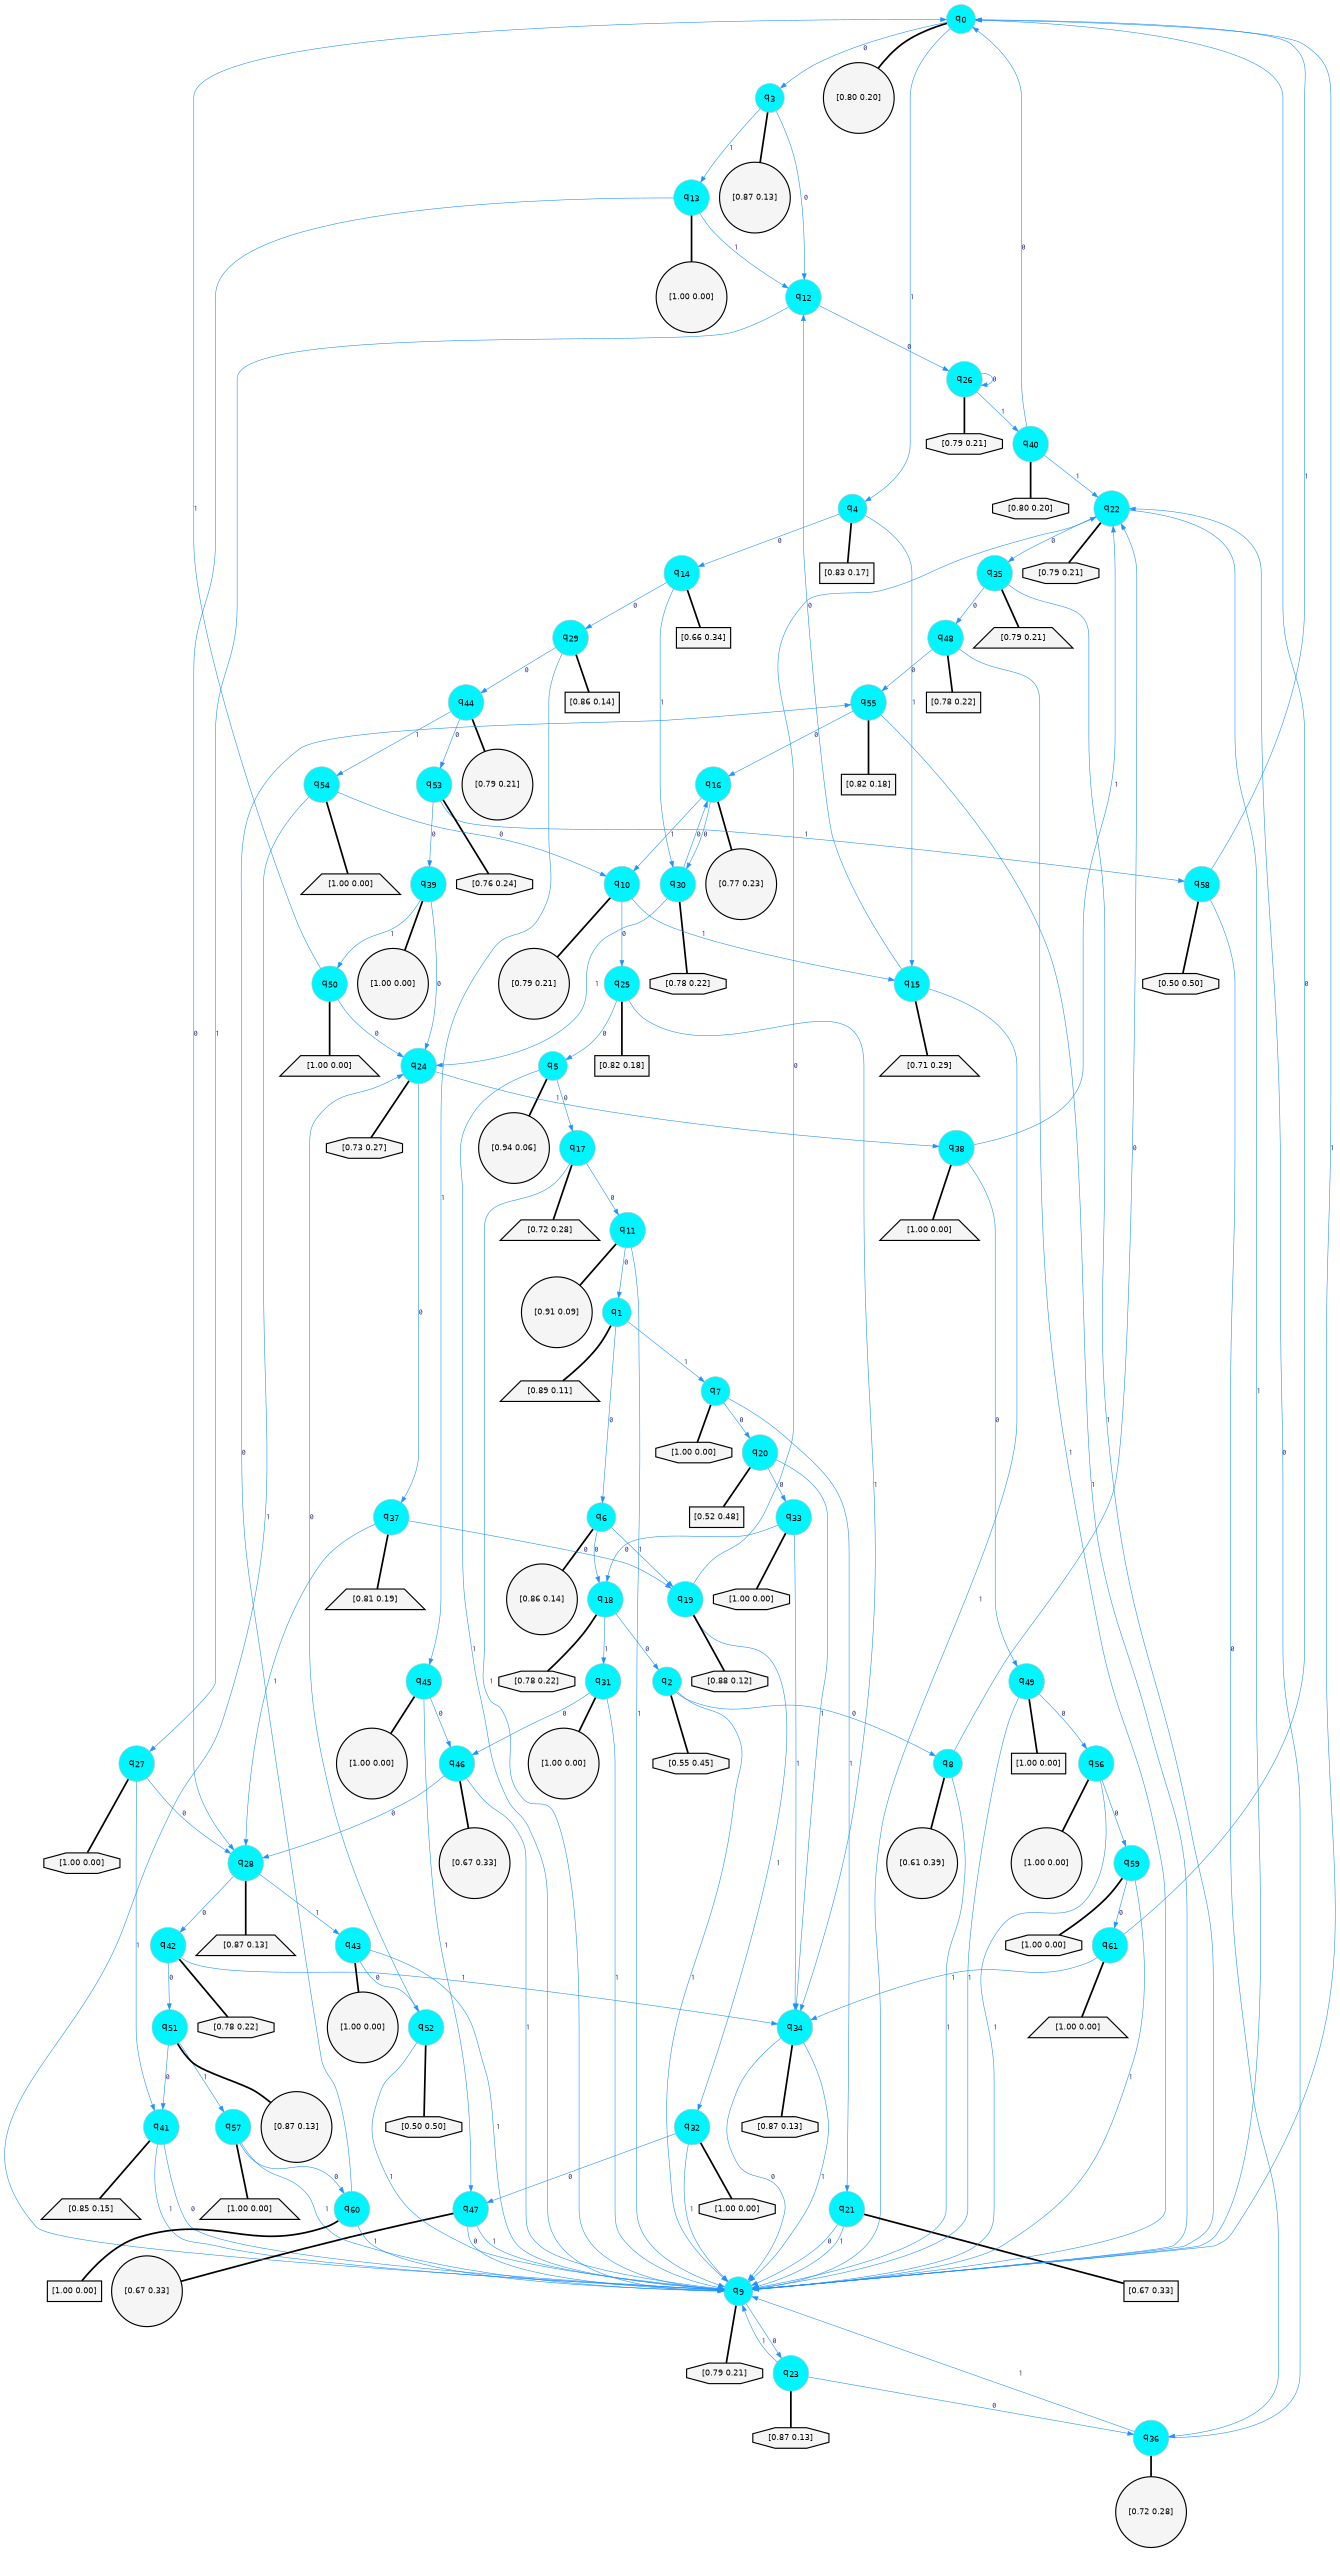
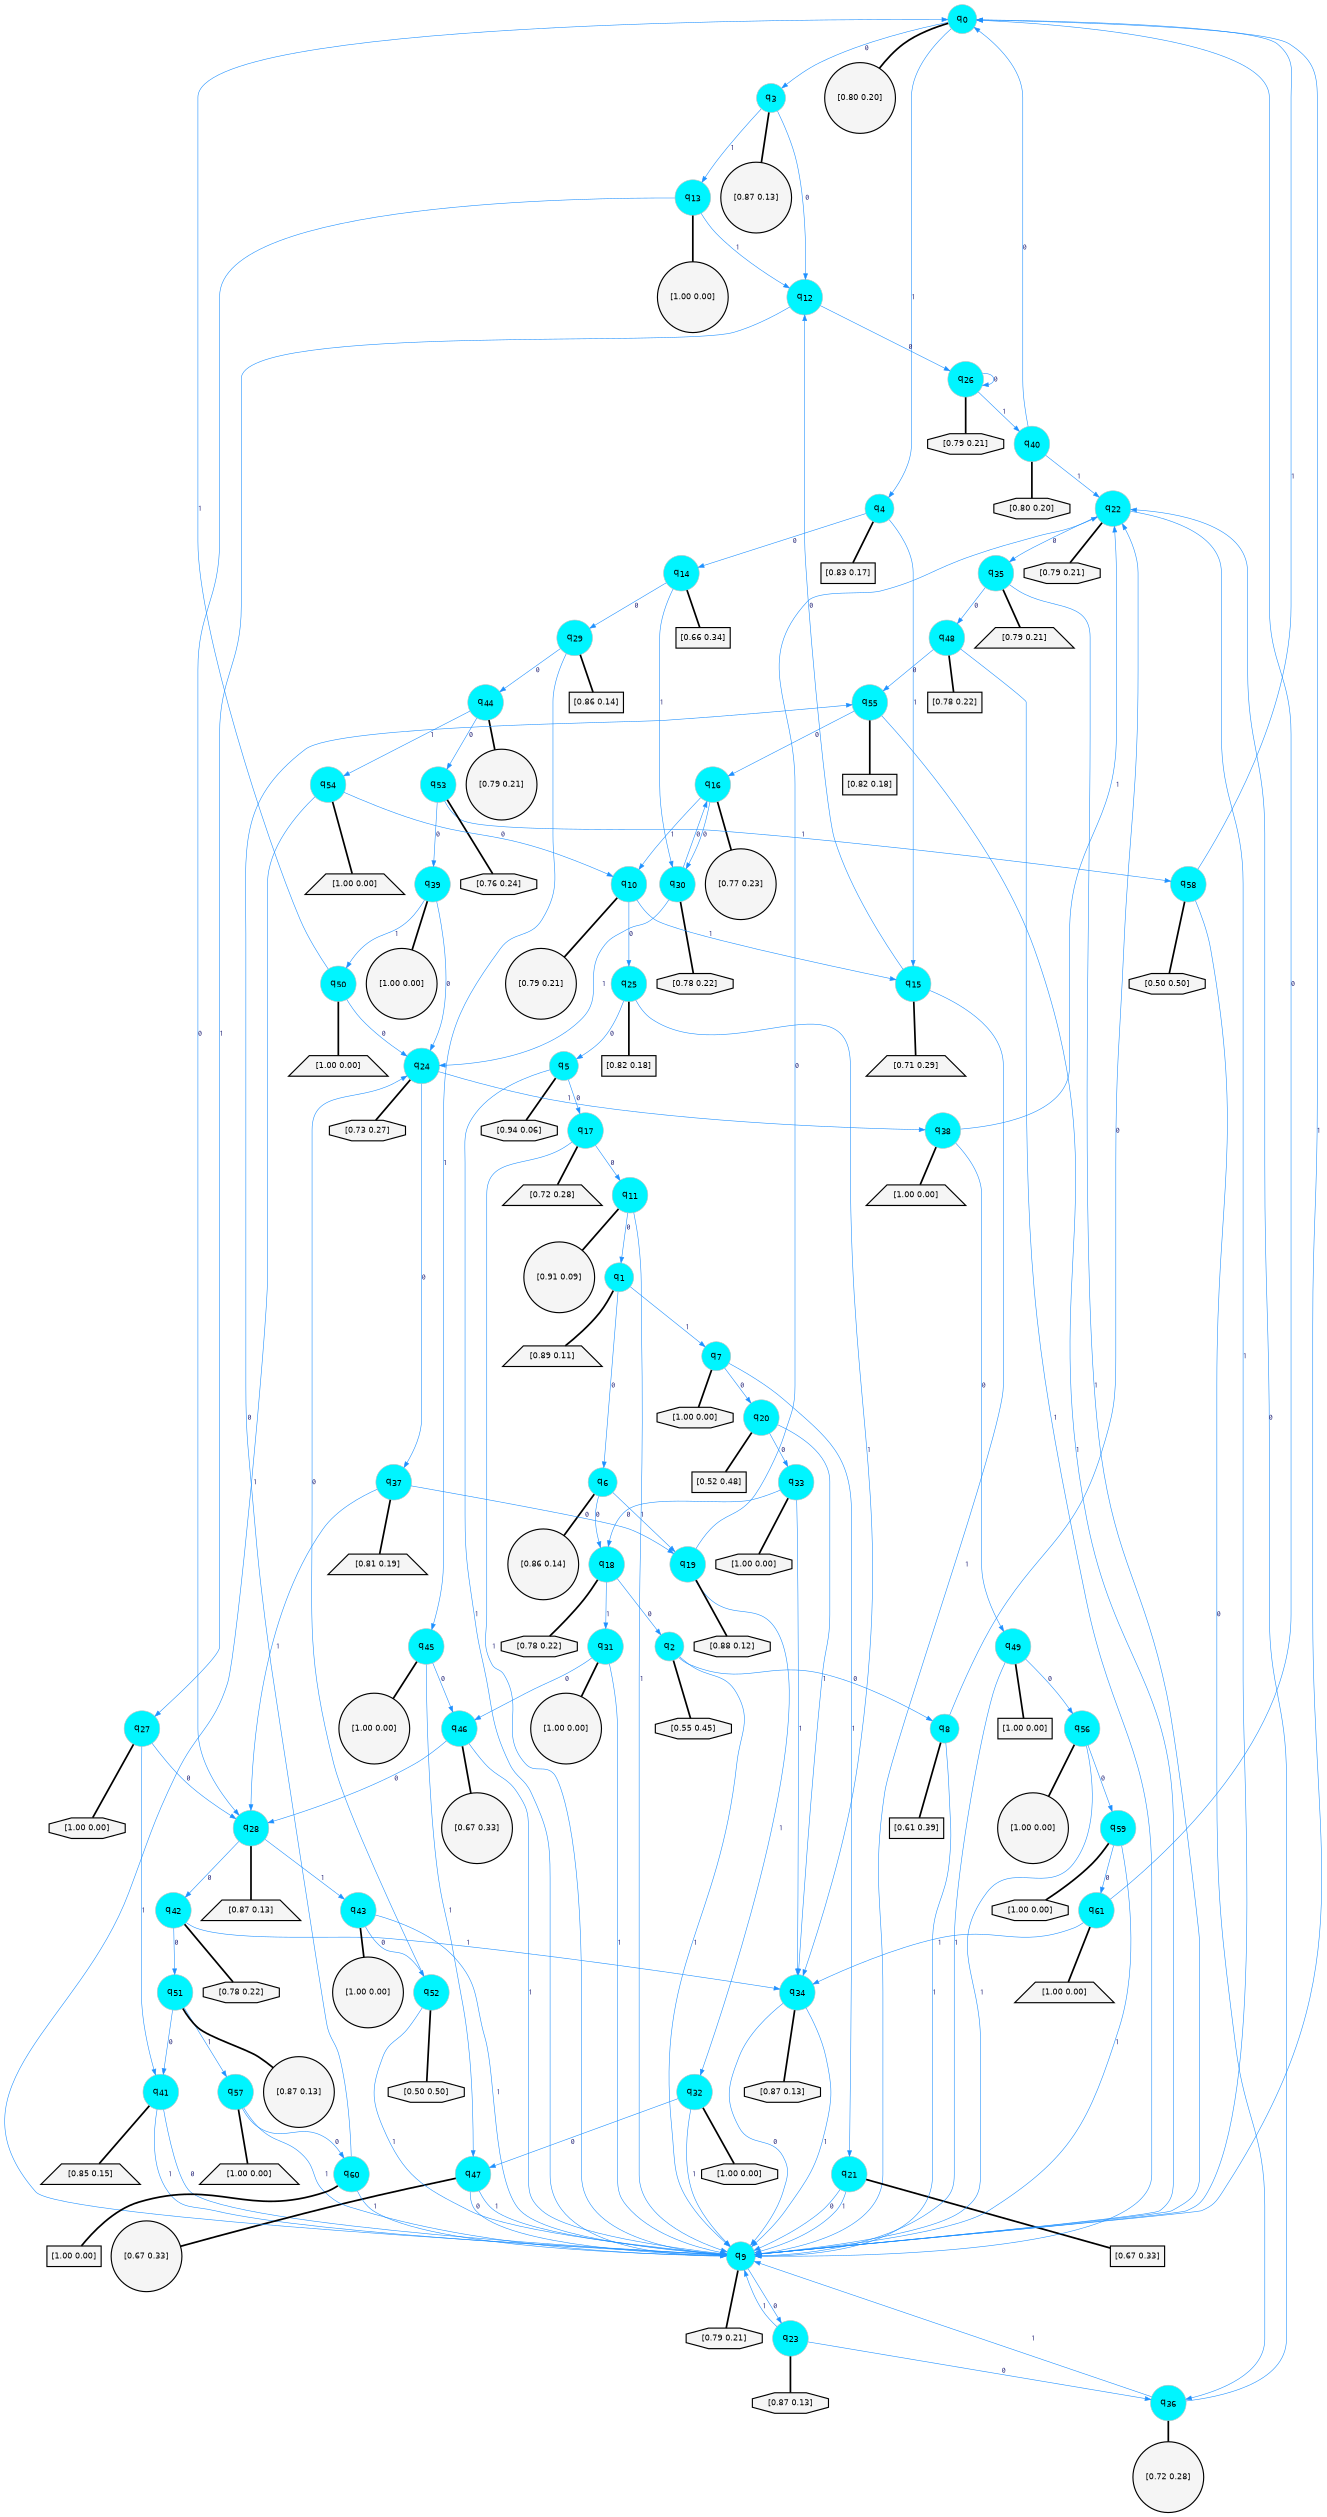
(514, 1148) -> (519, 1131)
(922, 1863) -> (917, 1828)
